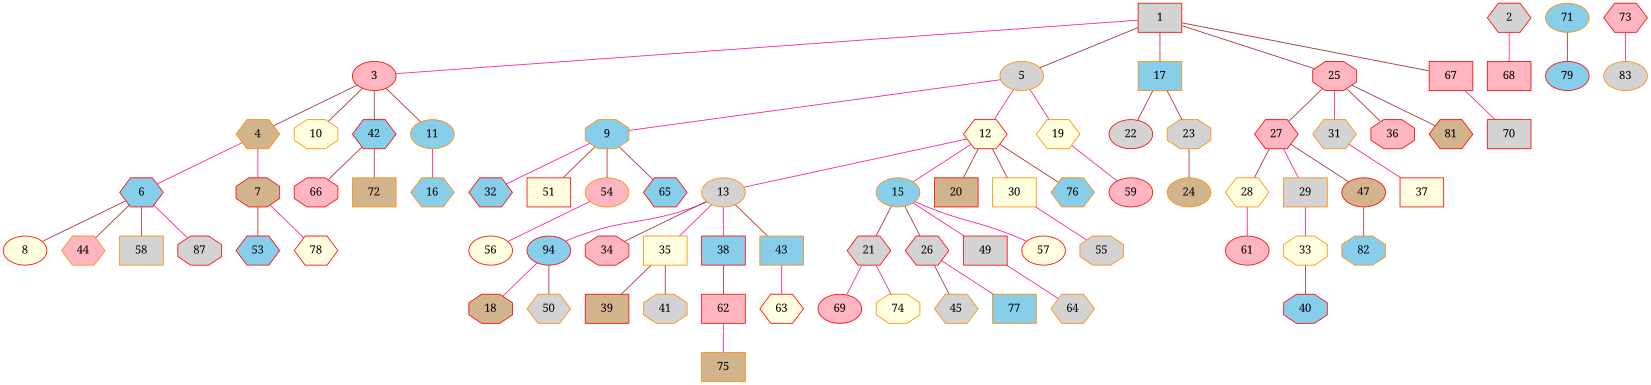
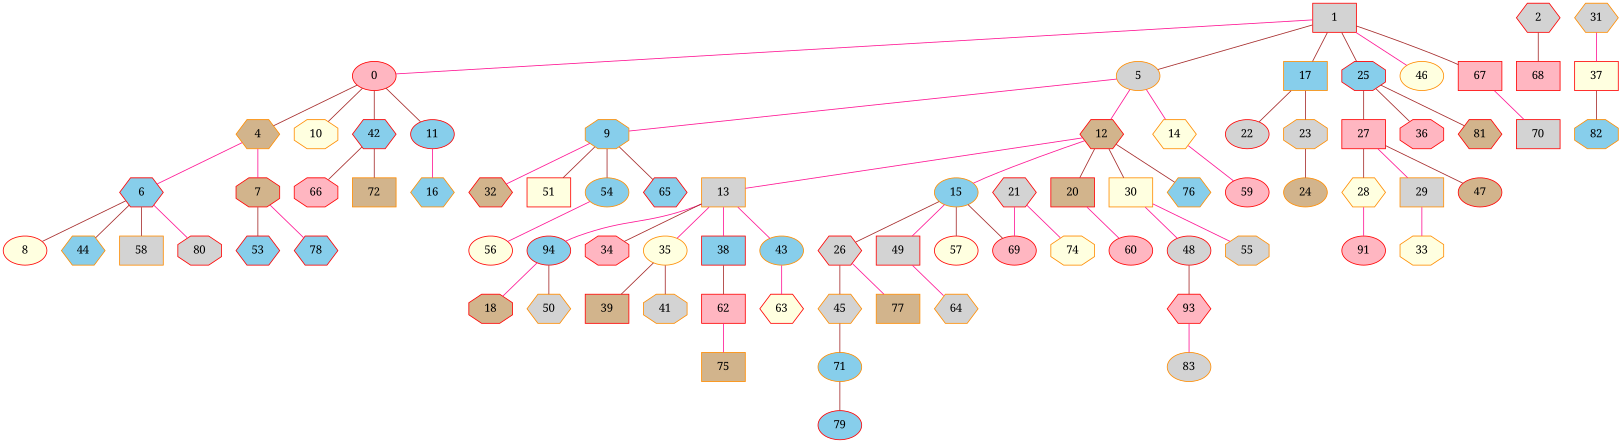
(1626, 18) -> (1189, 309)
(1509, 47) -> (1538, 47)
(374, 76) -> (374, 76)
(1335, 76) -> (1364, 76)
none -> (1422, 76)
(1335, 105) -> none
(432, 134) -> (432, 134)
(985, 134) -> (1102, 134)
(1058, 134) -> (1175, 134)
(1276, 134) -> (1364, 134)
(491, 192) -> (491, 192)
(607, 192) -> (607, 192)
(723, 192) -> (723, 192)
(751, 220) -> (754, 223)
(884, 221) -> (985, 221)
(971, 221) -> (956, 222)
(1364, 222) -> (1596, 105)
(83, 251) -> (83, 251)
(200, 251) -> (200, 251)
(316, 251) -> (316, 251)
(665, 251) -> (665, 251)
(782, 251) -> (782, 251)
none -> (1131, 251)
none -> (1189, 251)
(1247, 251) -> (1364, 251)
(1014, 309) -> (898, 309)
(1305, 309) -> none
none -> (840, 338)
